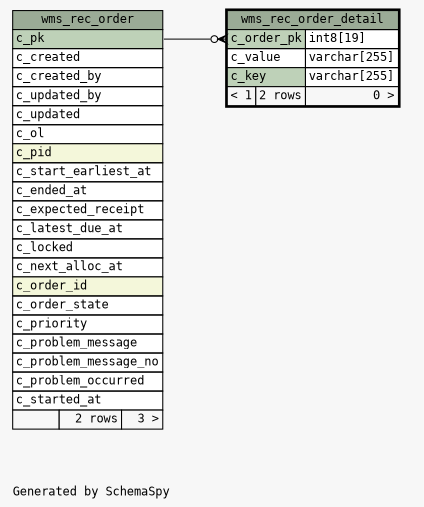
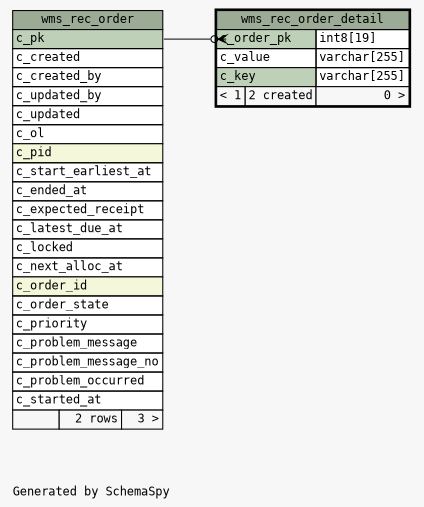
(281, 96) -> (281, 96)
